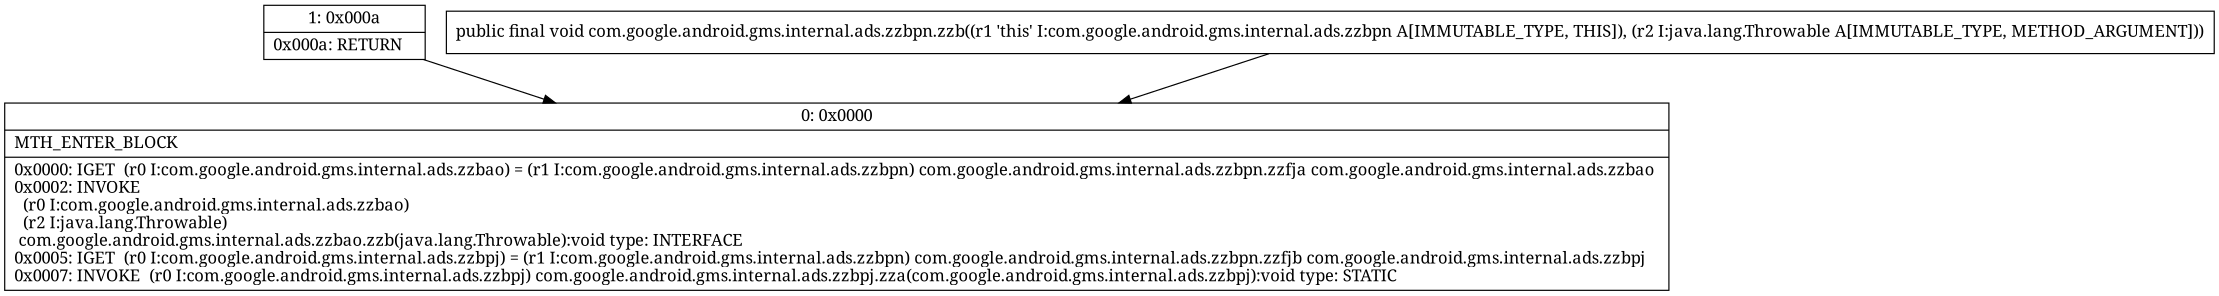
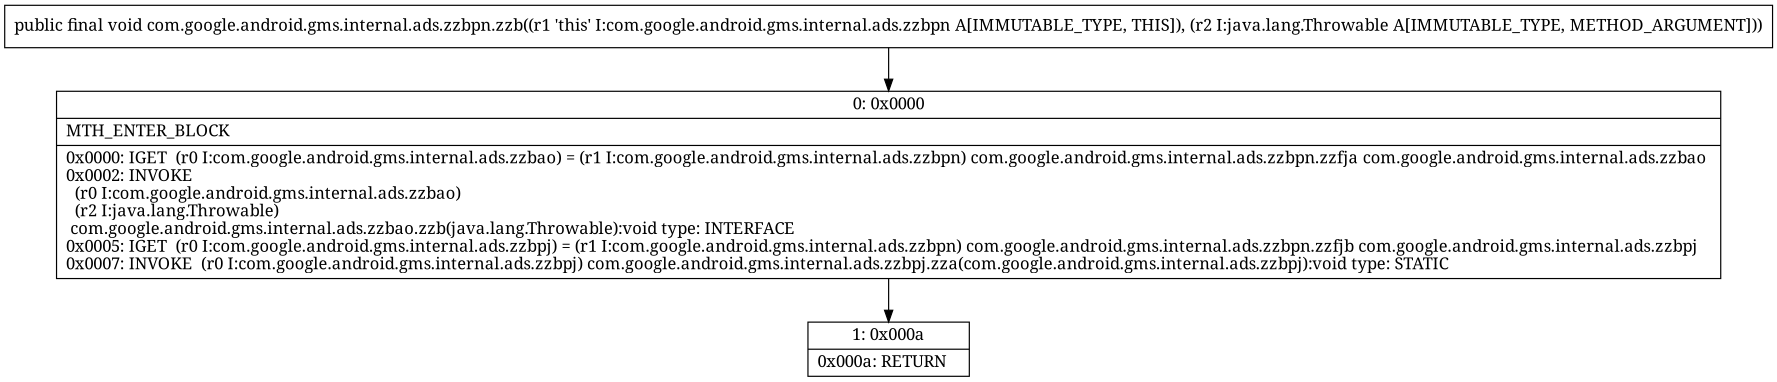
(484, 79) -> (889, 295)
